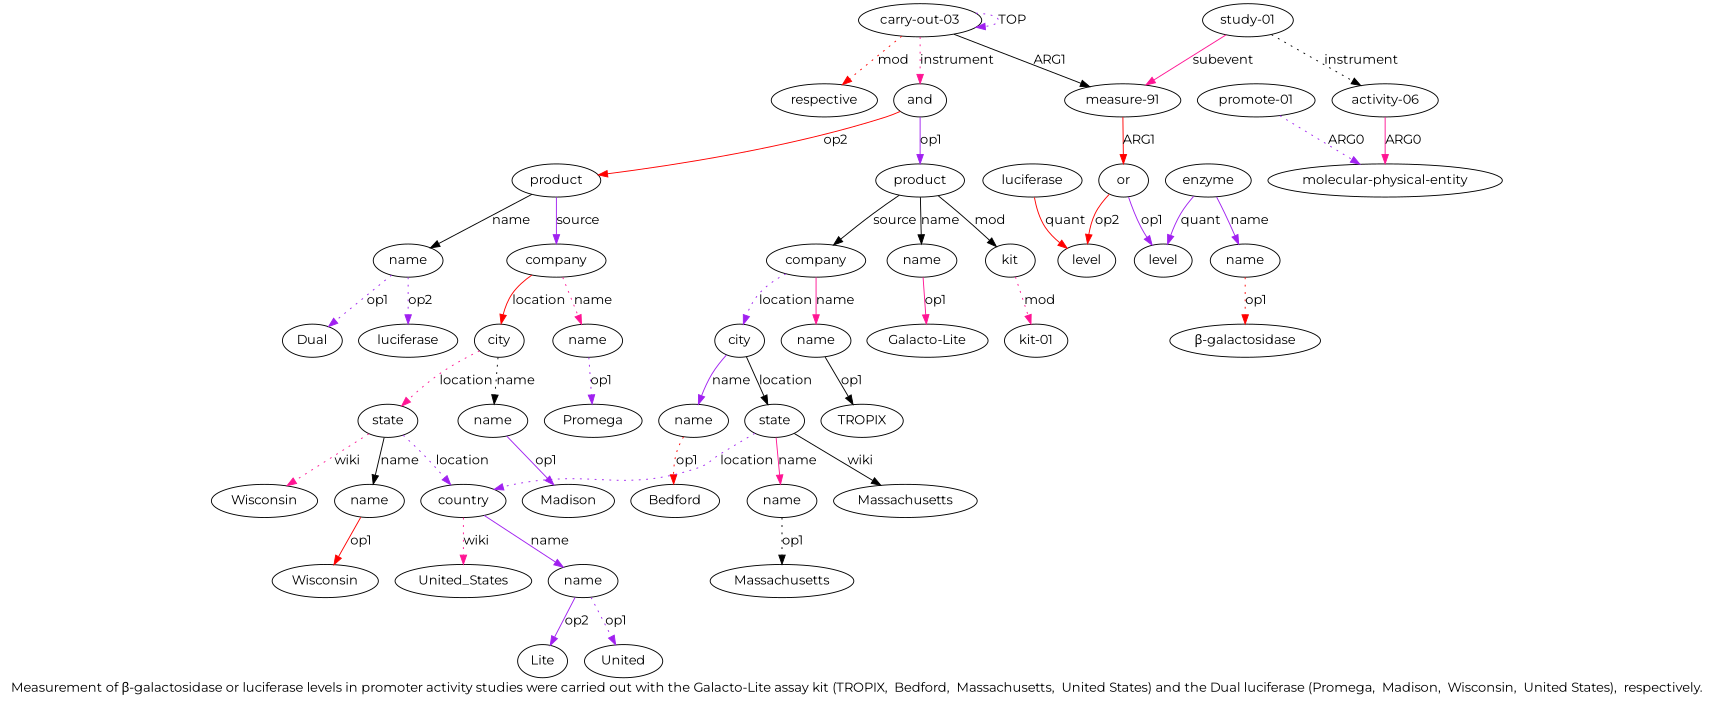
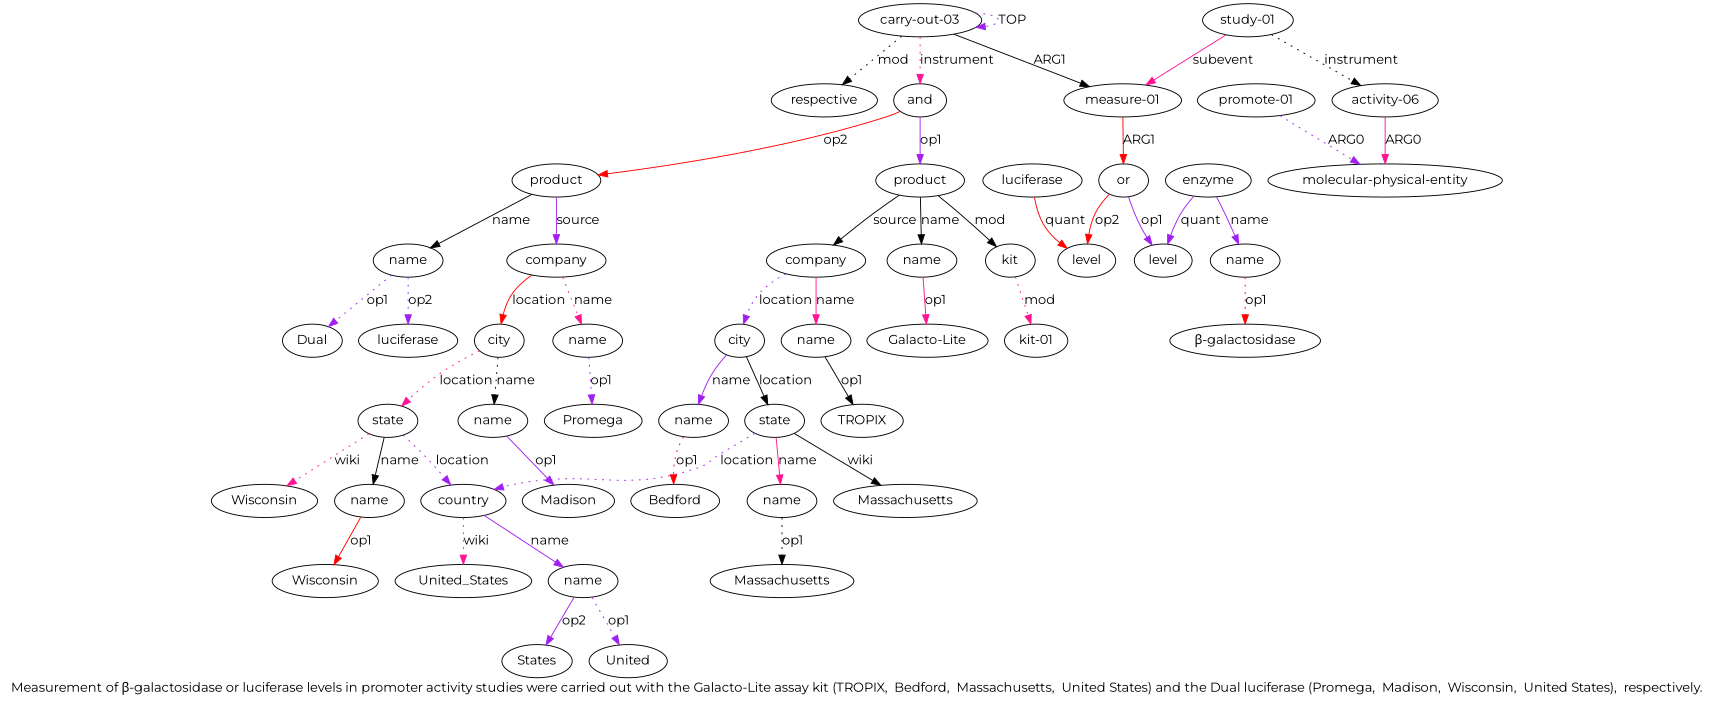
(876, 58) -> (876, 58)
(1123, 100) -> (1123, 100)
(543, 661) -> (537, 661)
